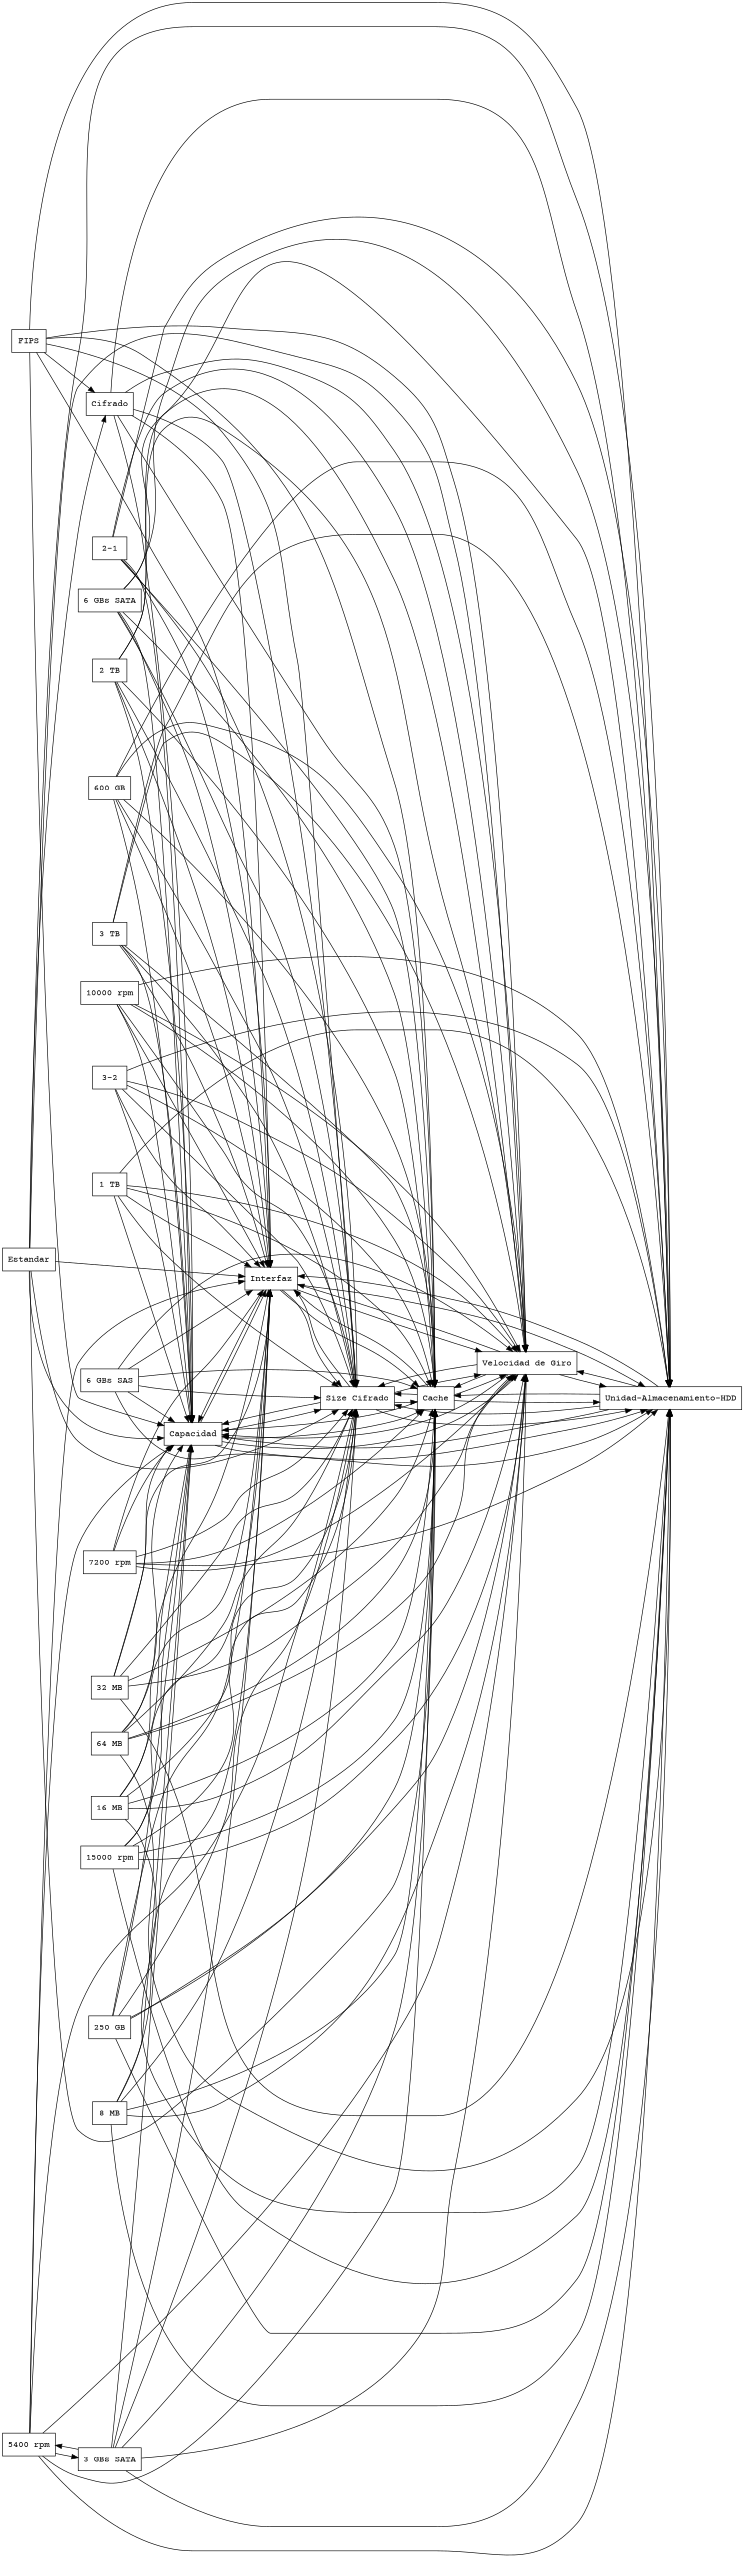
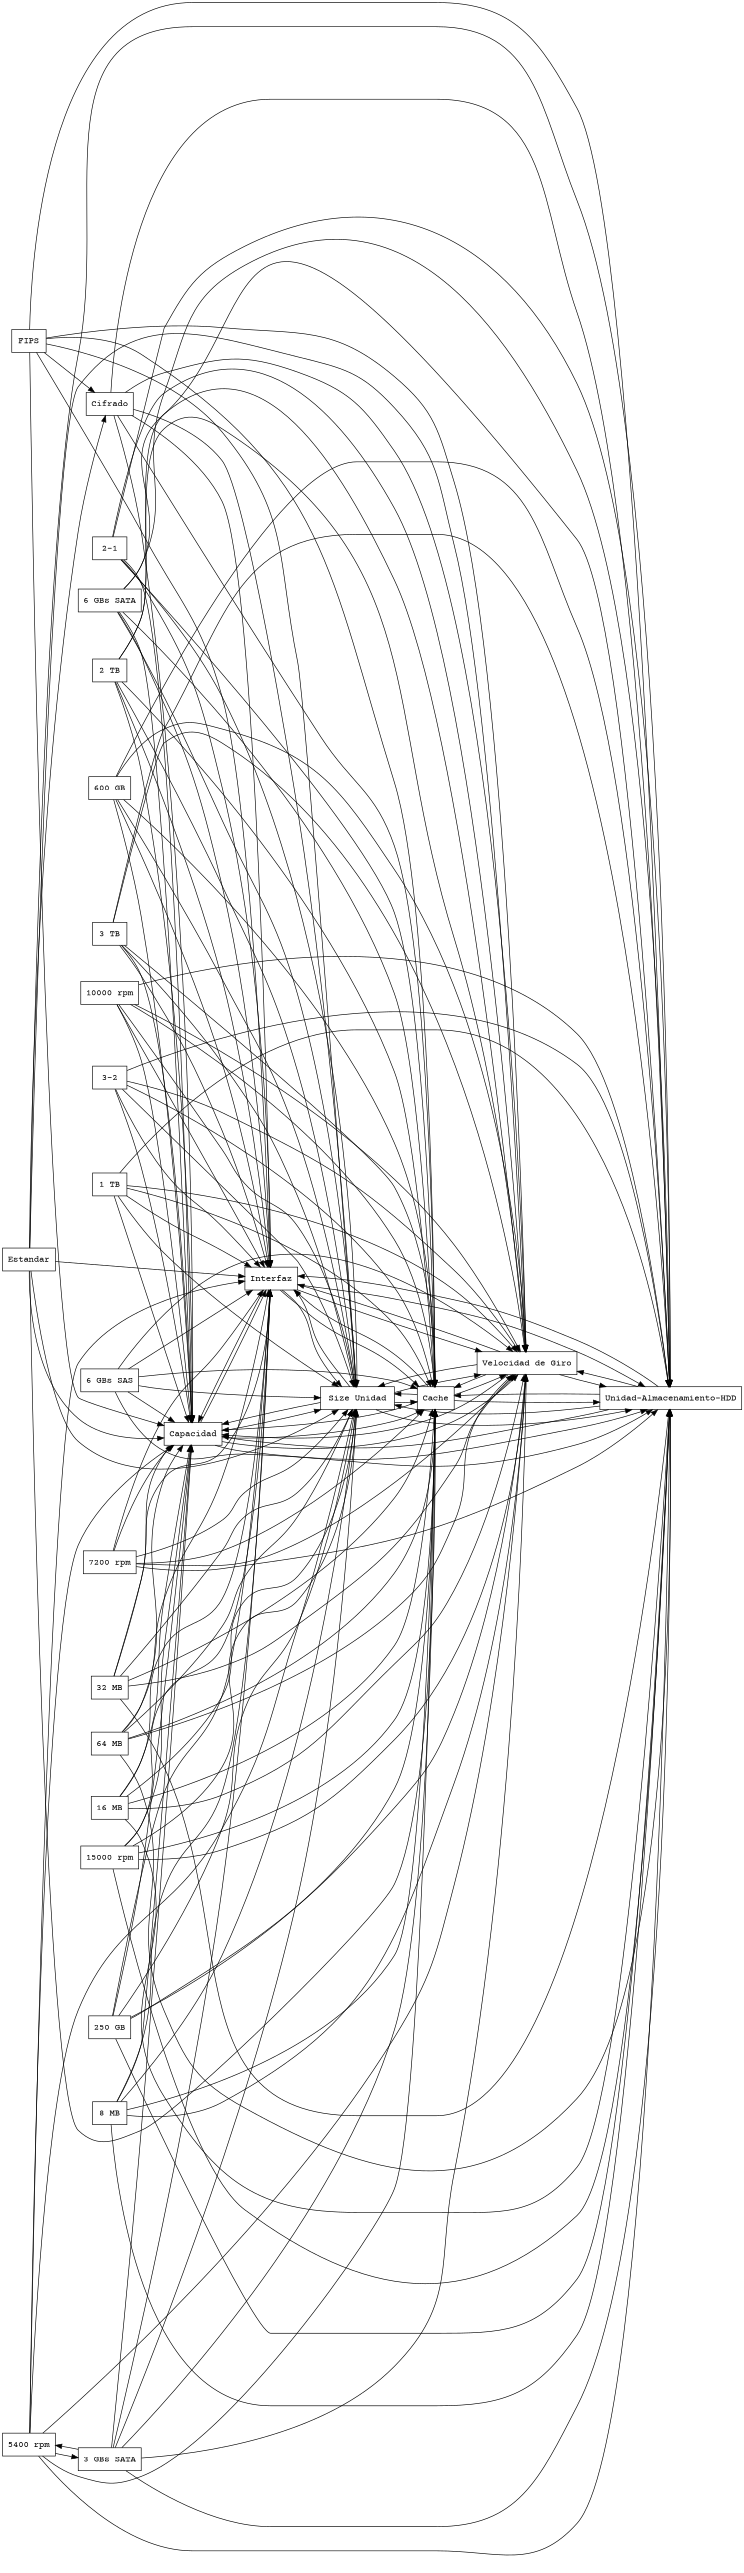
(357, 1398) -> (357, 1398)
